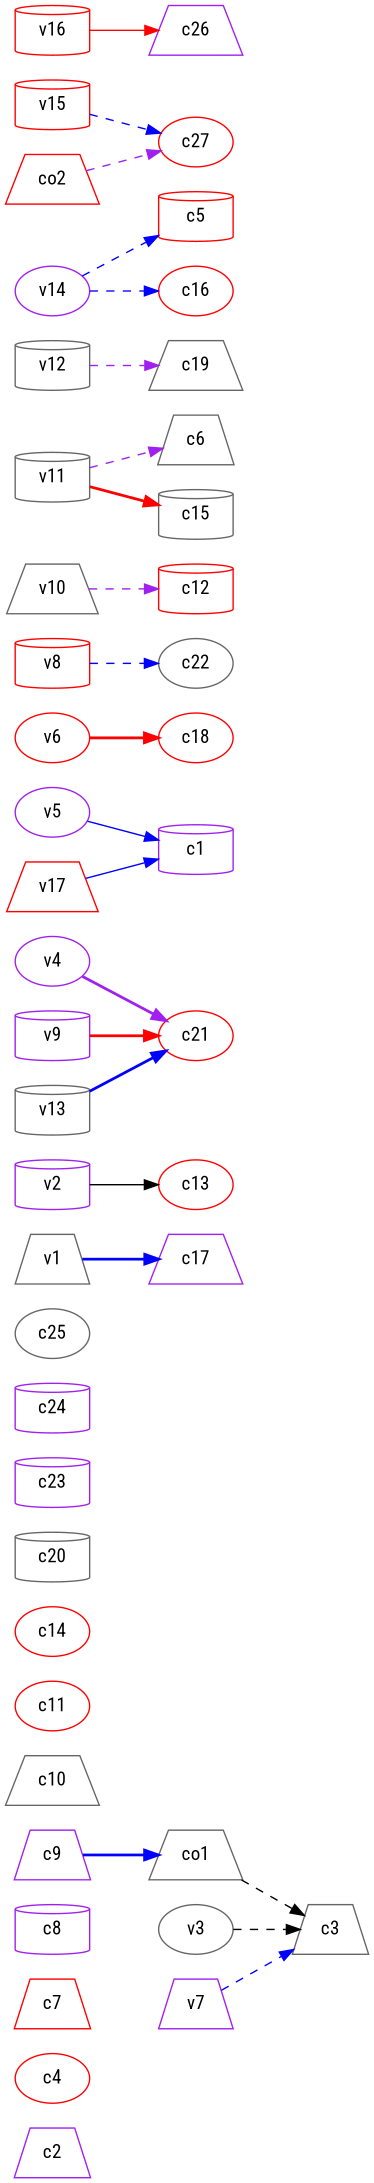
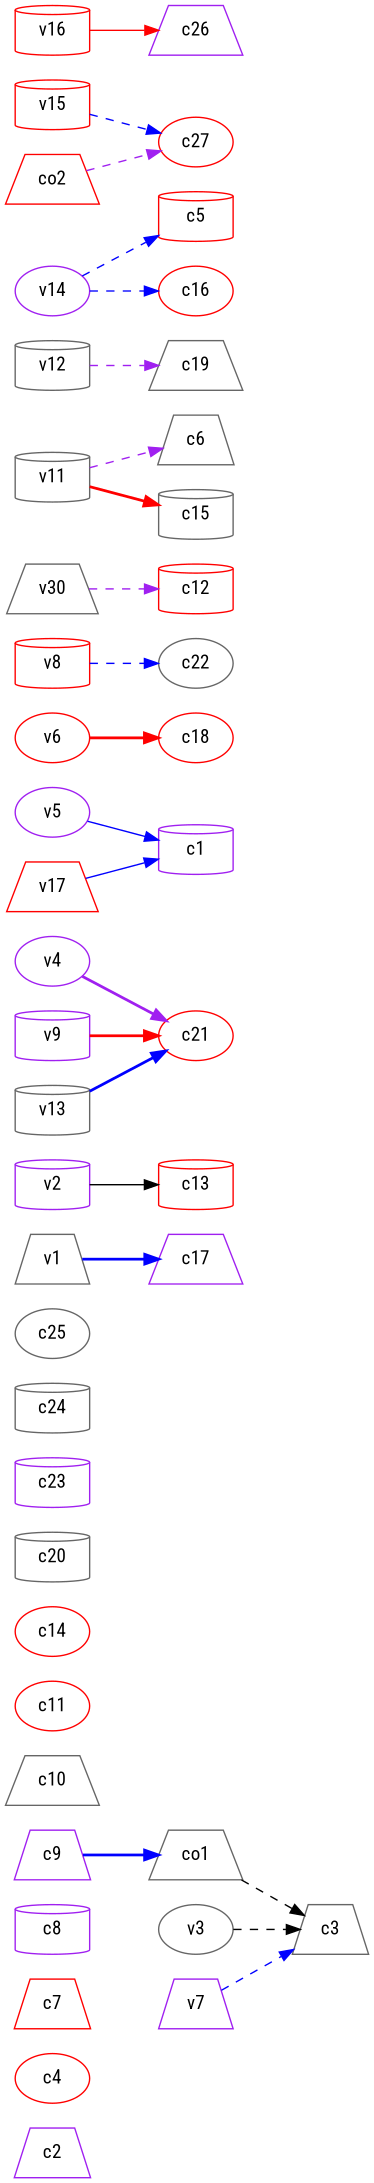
(52, 589) -> (52, 589)
(196, 1185) -> (196, 1185)
(52, 1408) -> (52, 1408)
